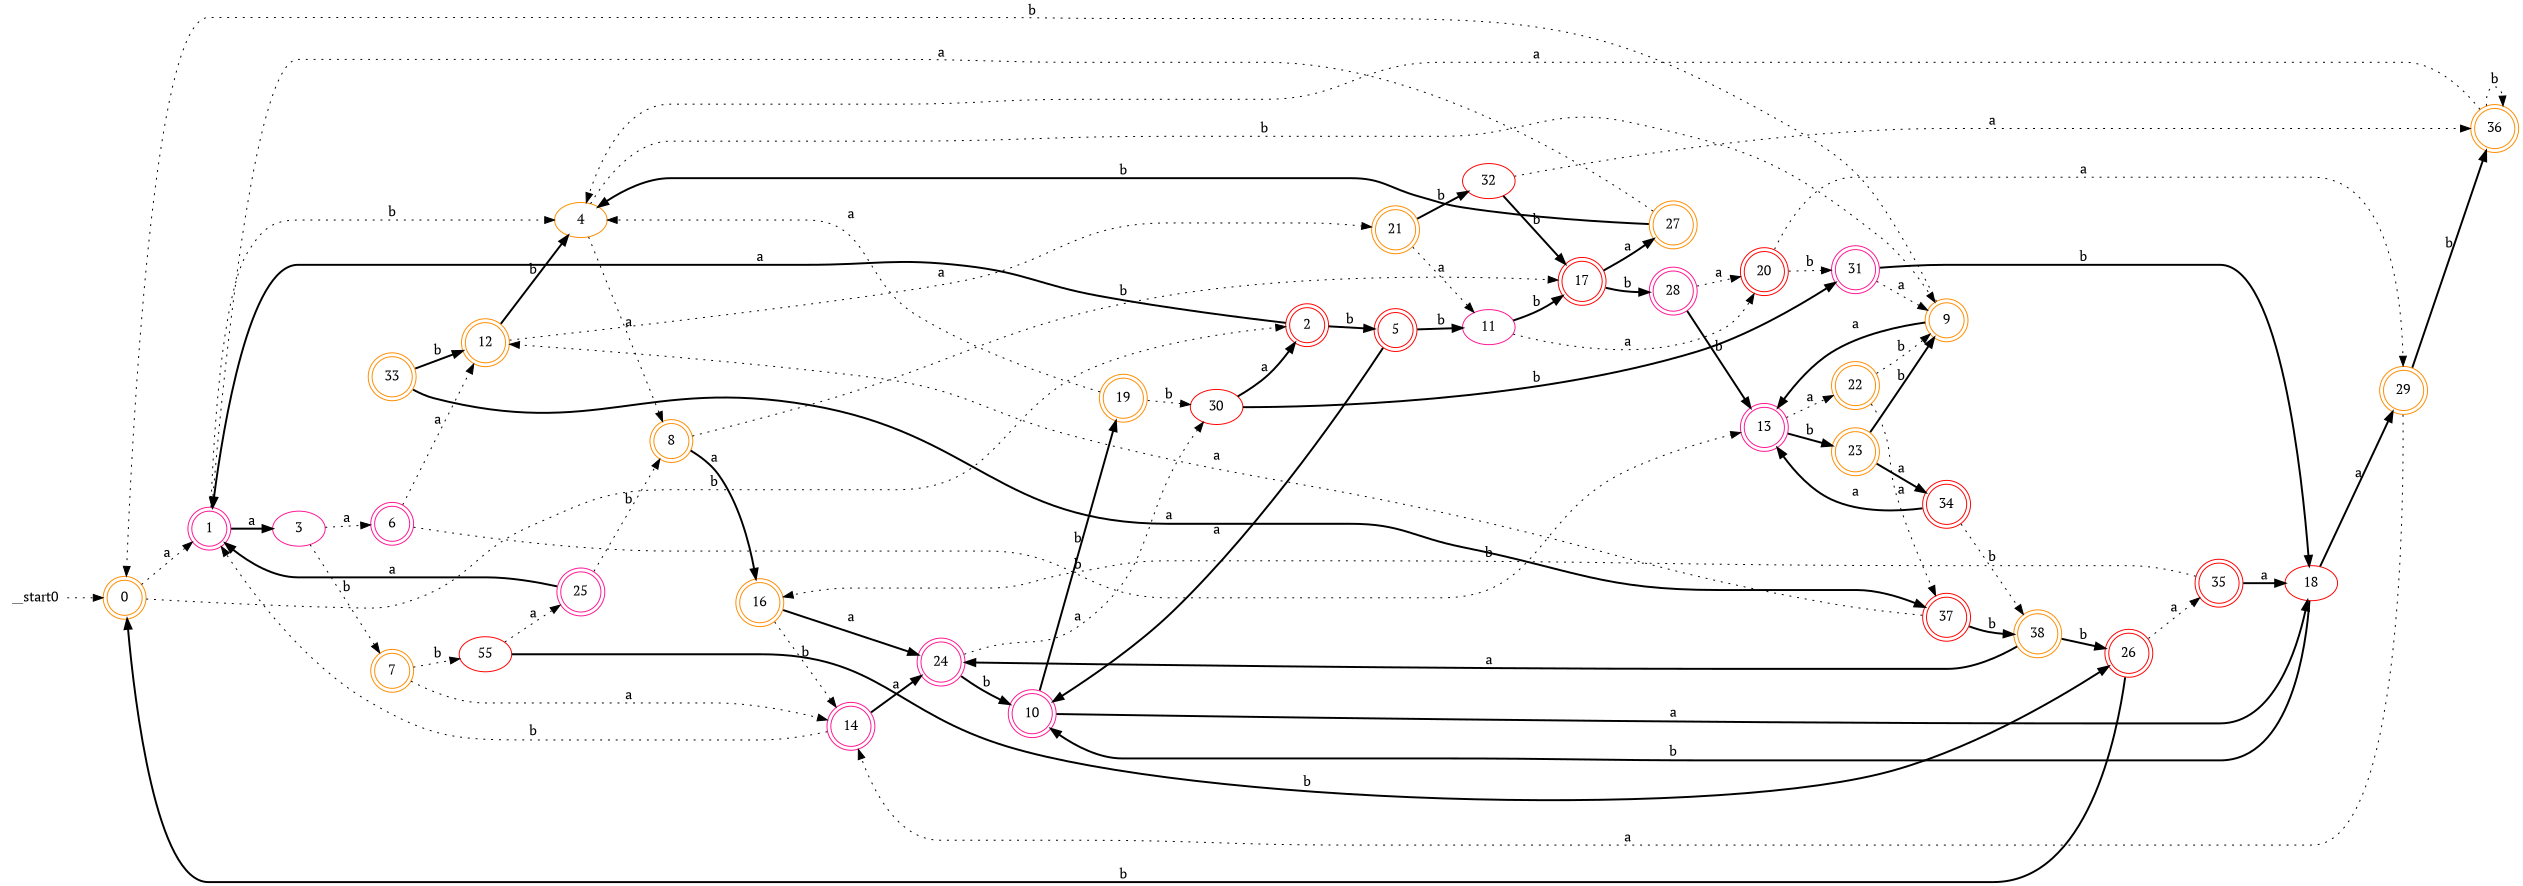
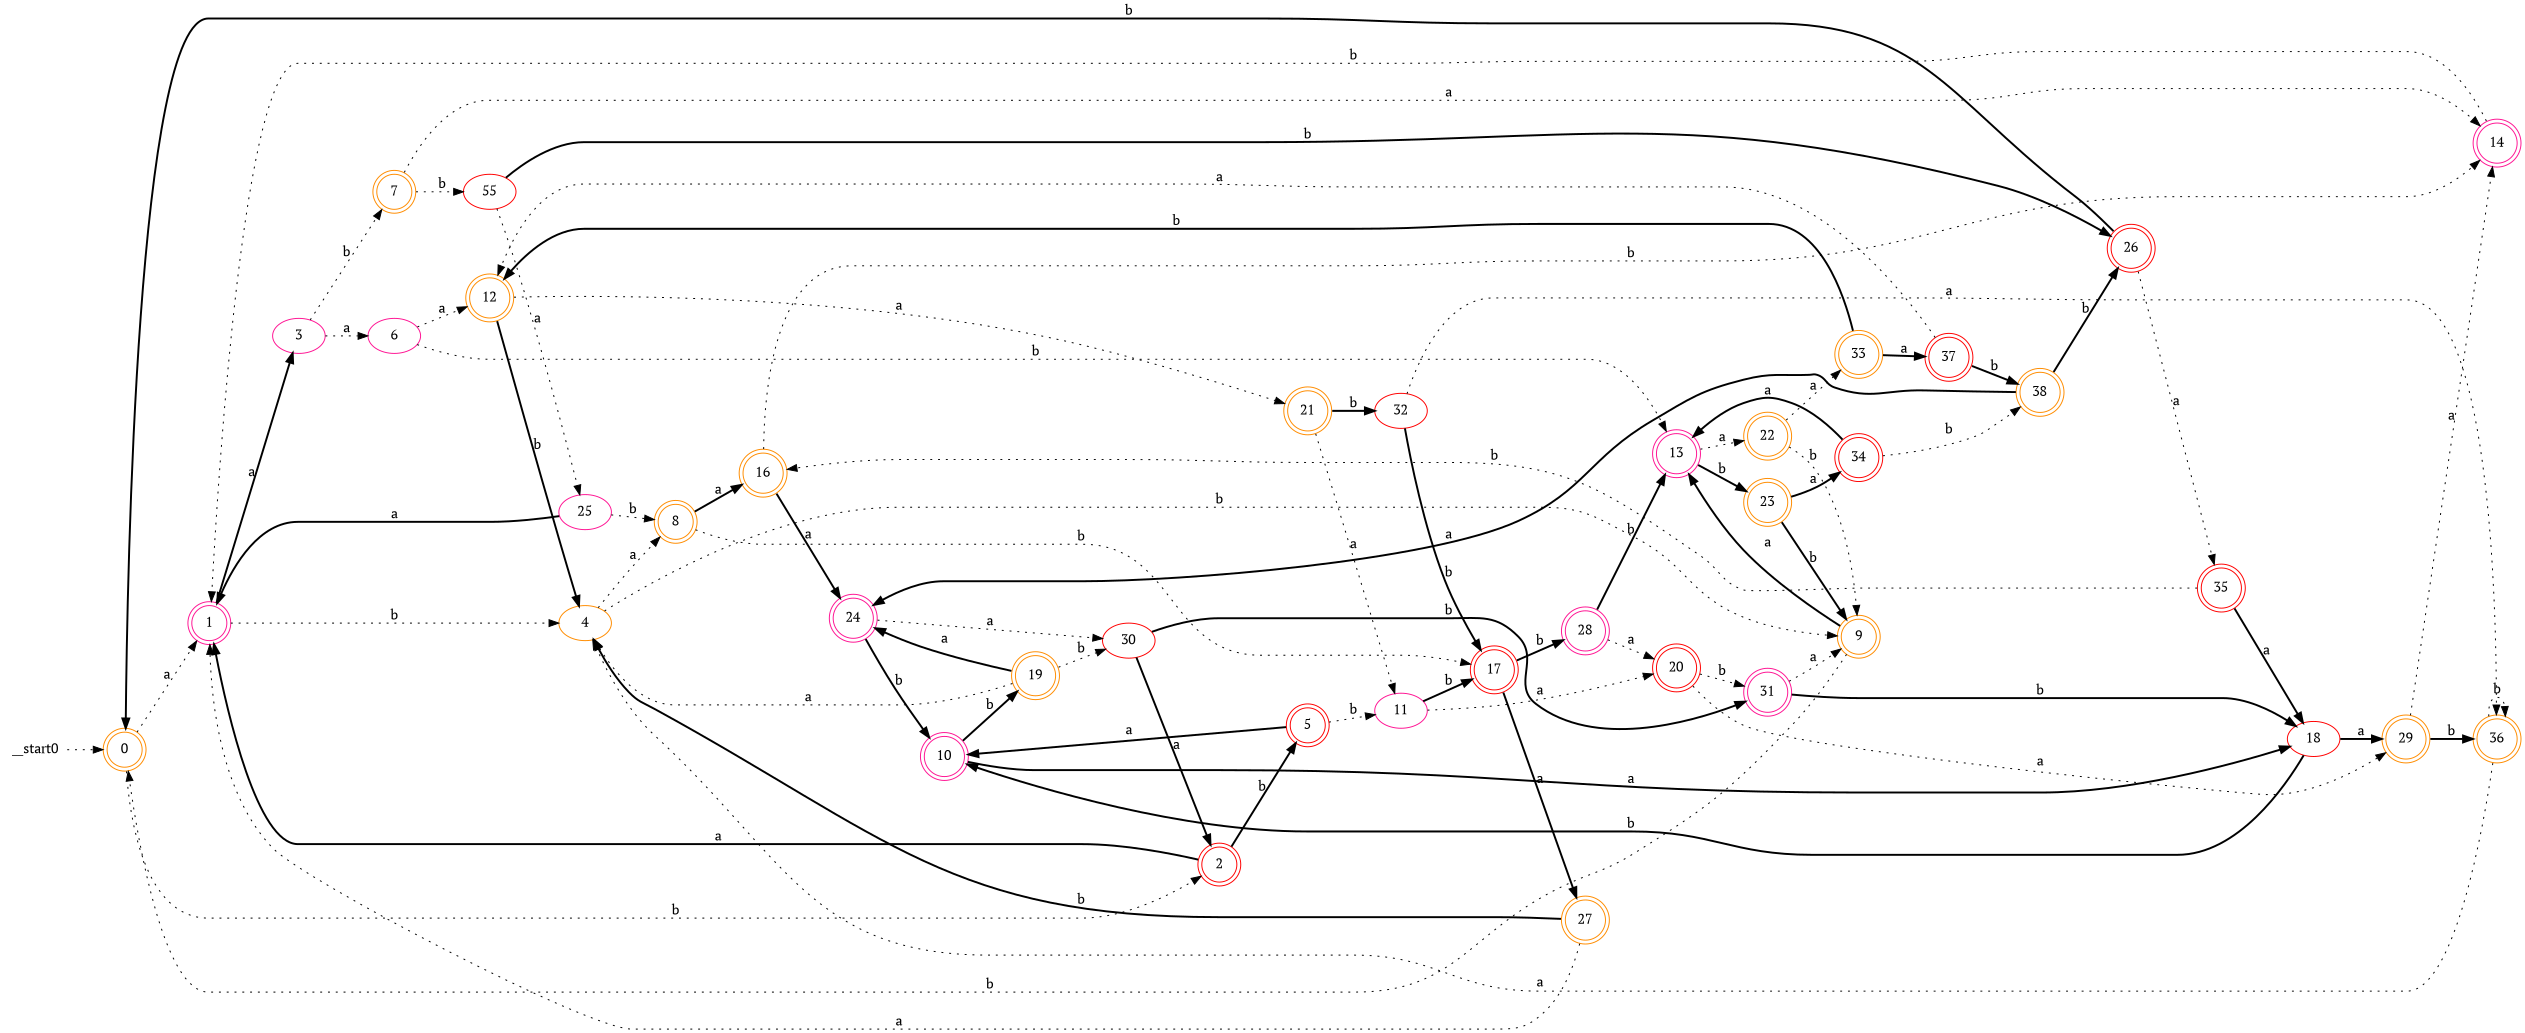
(1435, 329) -> (1347, 719)
(1897, 496) -> (1810, 399)
(392, 524) -> (394, 336)
(581, 592) -> (585, 512)
(891, 698) -> (947, 655)
